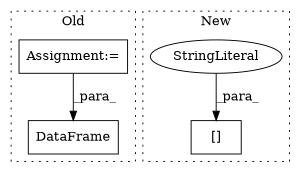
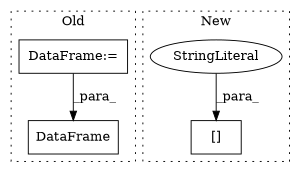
(73, 57) -> (73, 57)
